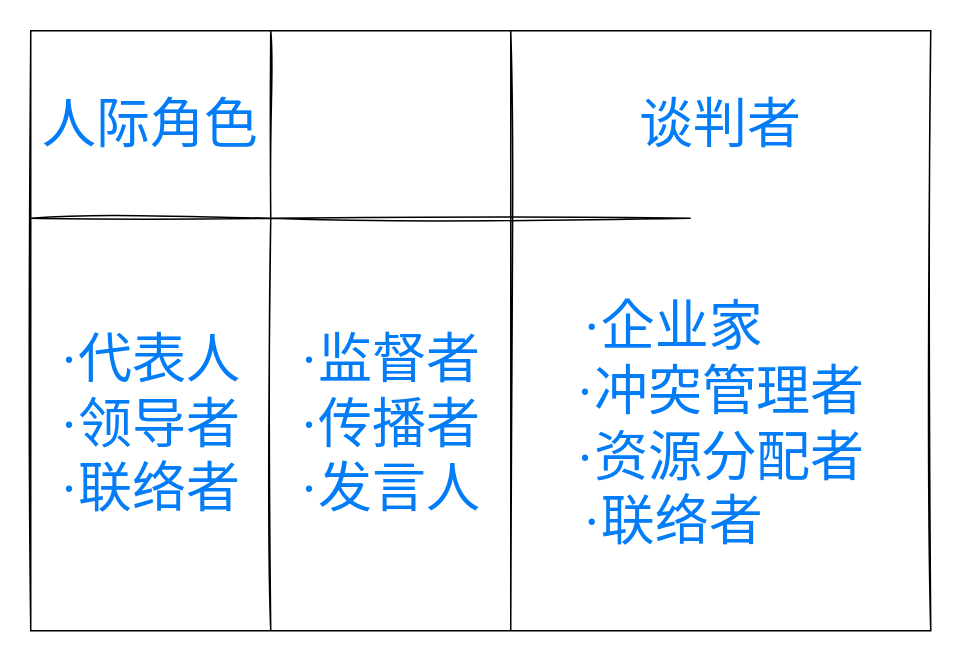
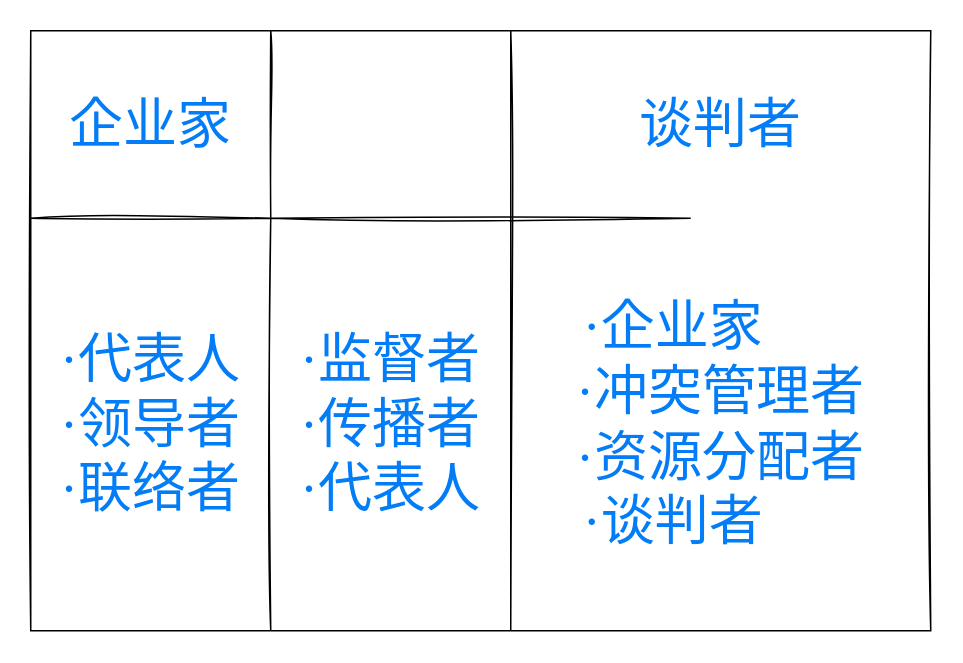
(151, 125) -> (151, 125)
(391, 425) -> (391, 425)
(721, 425) -> (721, 425)
